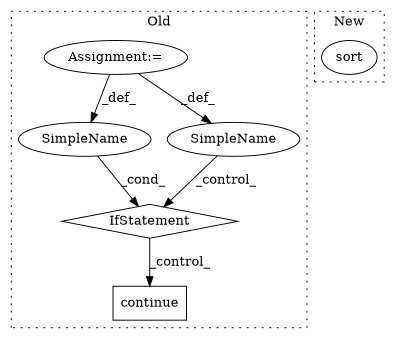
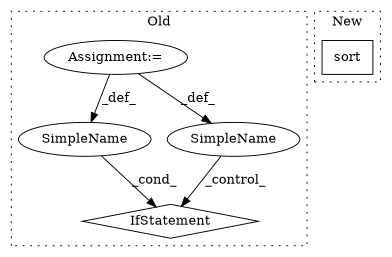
(349, 57) -> (347, 57)
(150, 303) -> none
